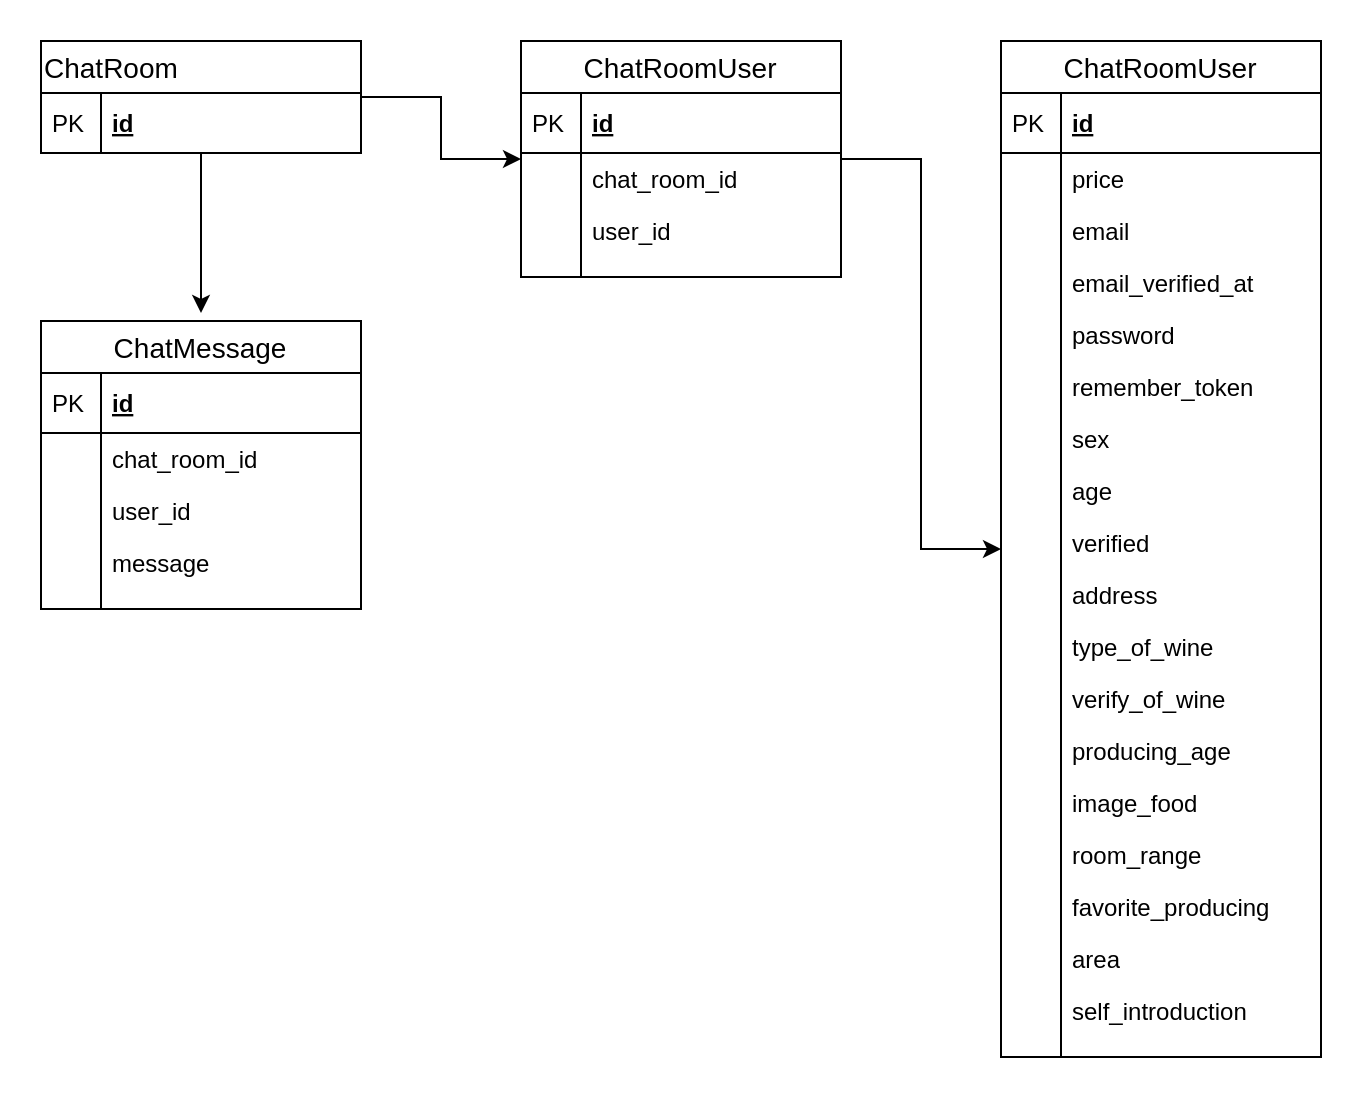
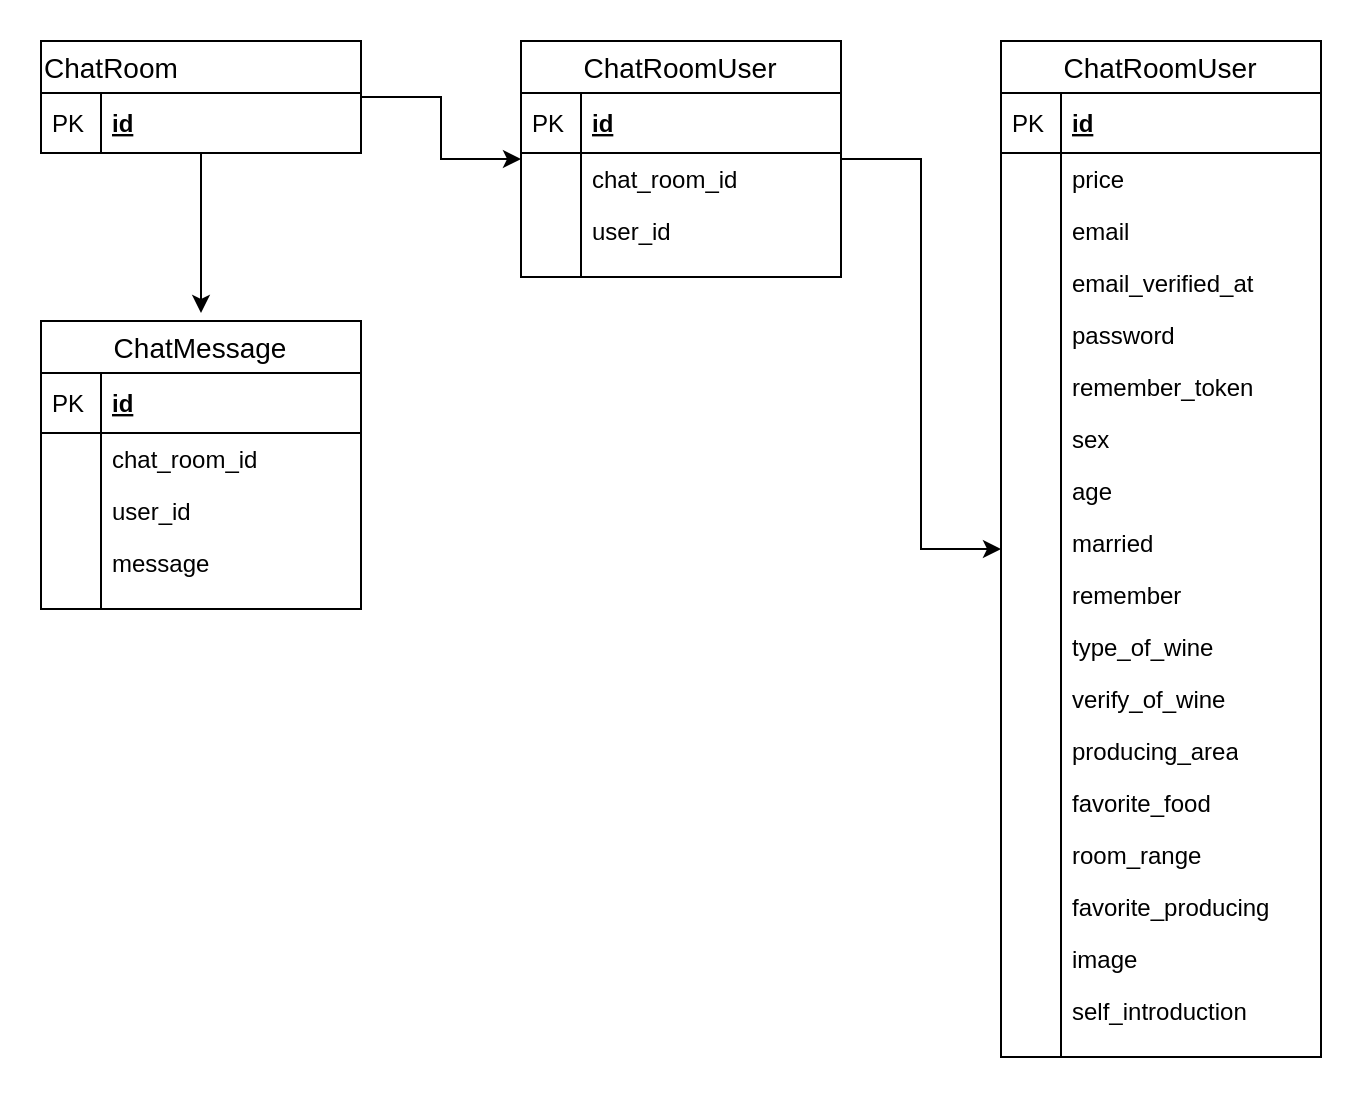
(1121, 545) -> (1117, 545)
(1120, 597) -> (1127, 597)
(1157, 753) -> (1164, 753)
(1137, 805) -> (1157, 805)
(1100, 961) -> (1103, 961)
